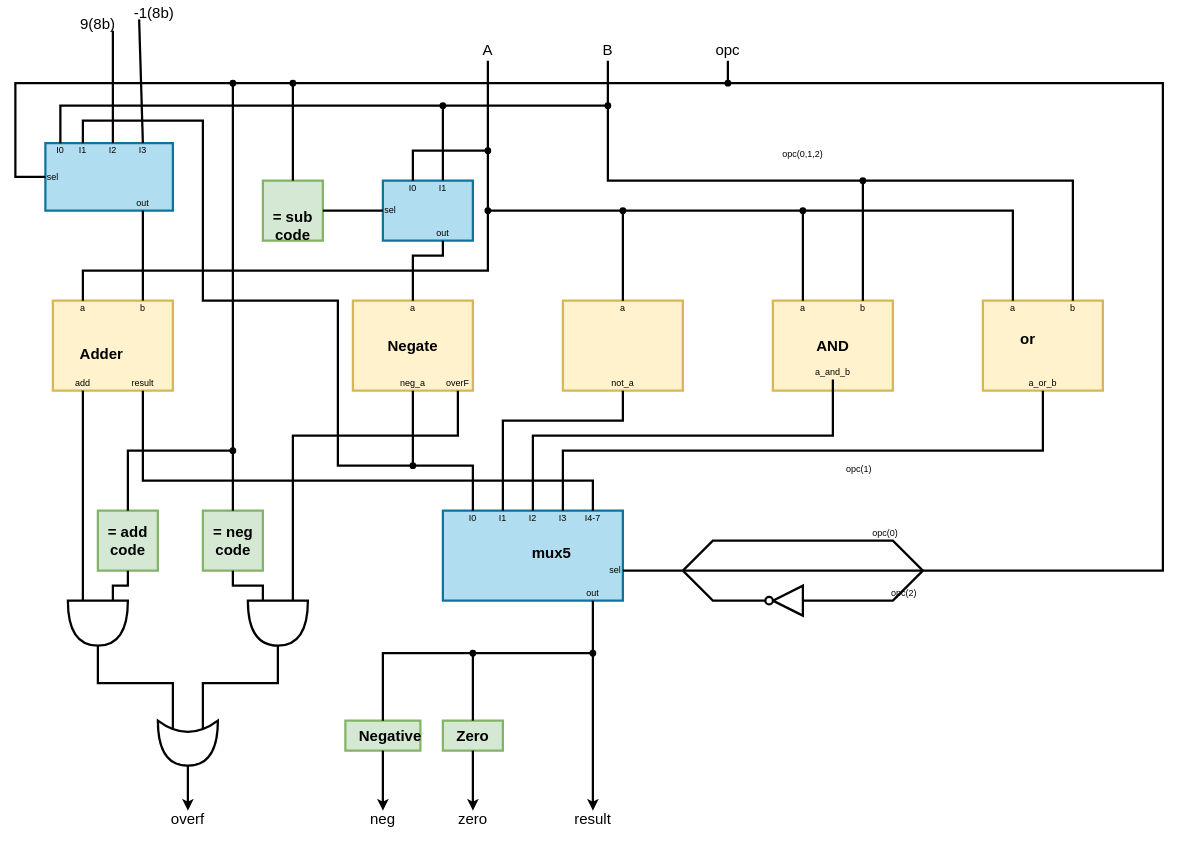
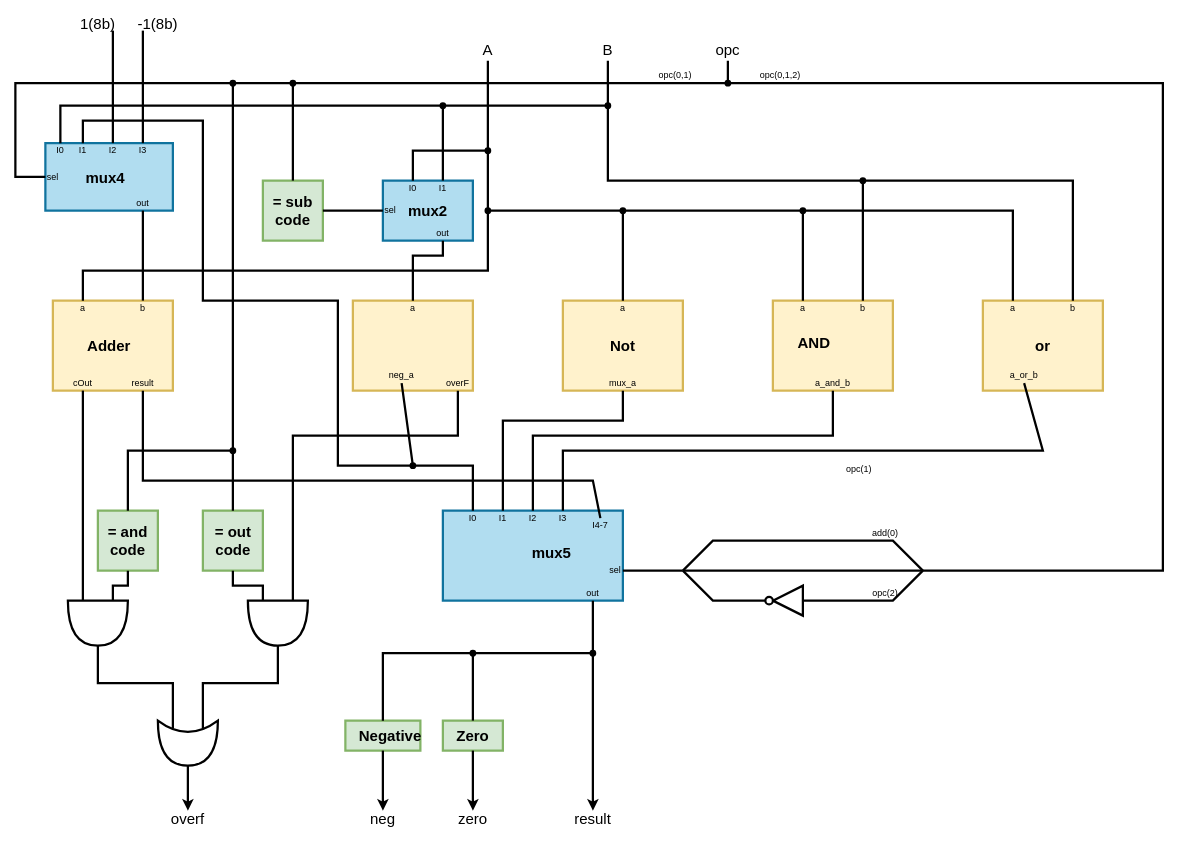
(154, 12) -> (158, 23)
(98, 23) -> (98, 23)
none -> (675, 75)
(803, 154) -> (780, 75)
none -> (105, 177)
none -> (428, 210)
(293, 225) -> (293, 210)
(1028, 338) -> (1043, 345)
(413, 345) -> none
none -> (623, 345)
(833, 345) -> (814, 342)
(102, 353) -> (109, 345)
(833, 372) -> (833, 383)
(83, 383) -> (83, 383)
(413, 383) -> (402, 375)
(623, 383) -> (623, 383)
(1043, 383) -> (1024, 375)
(593, 518) -> (600, 525)
(885, 533) -> (885, 533)
(128, 540) -> (128, 540)
(233, 540) -> (233, 540)
(904, 593) -> (885, 593)
